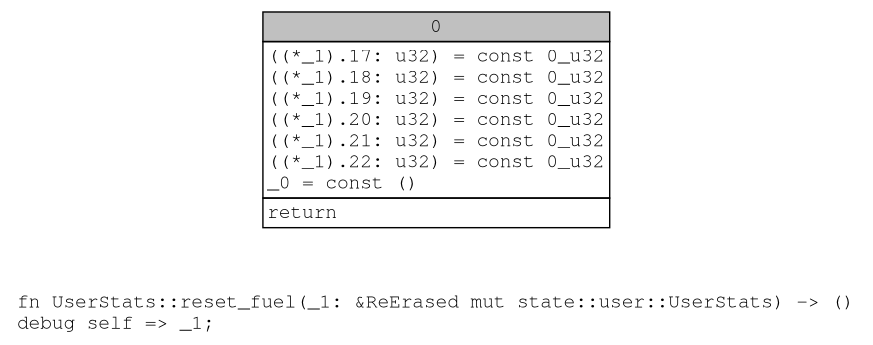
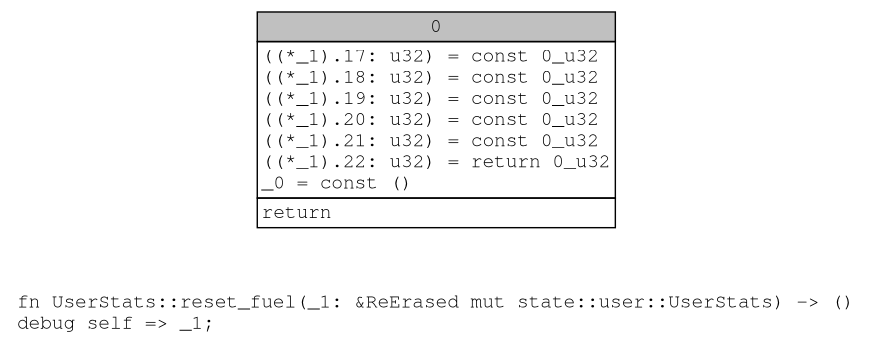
(436, 161) -> (436, 161)
